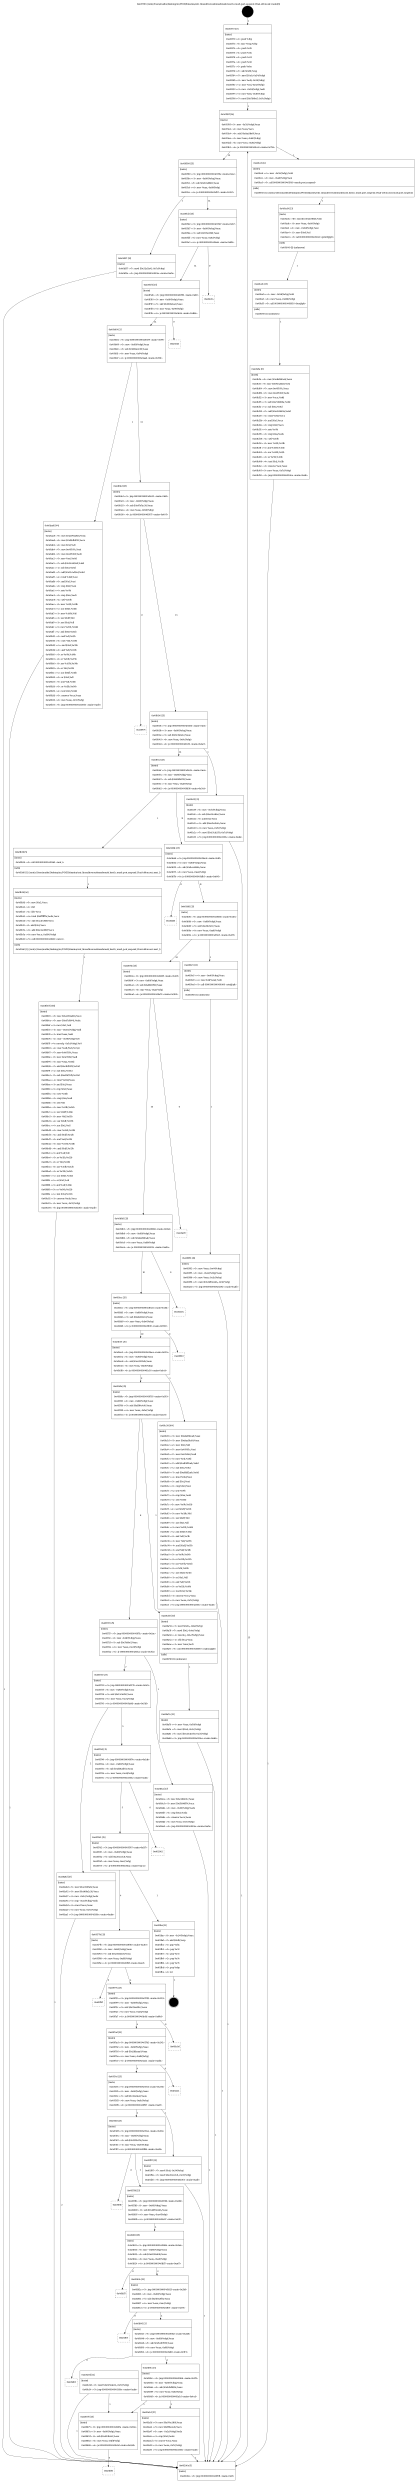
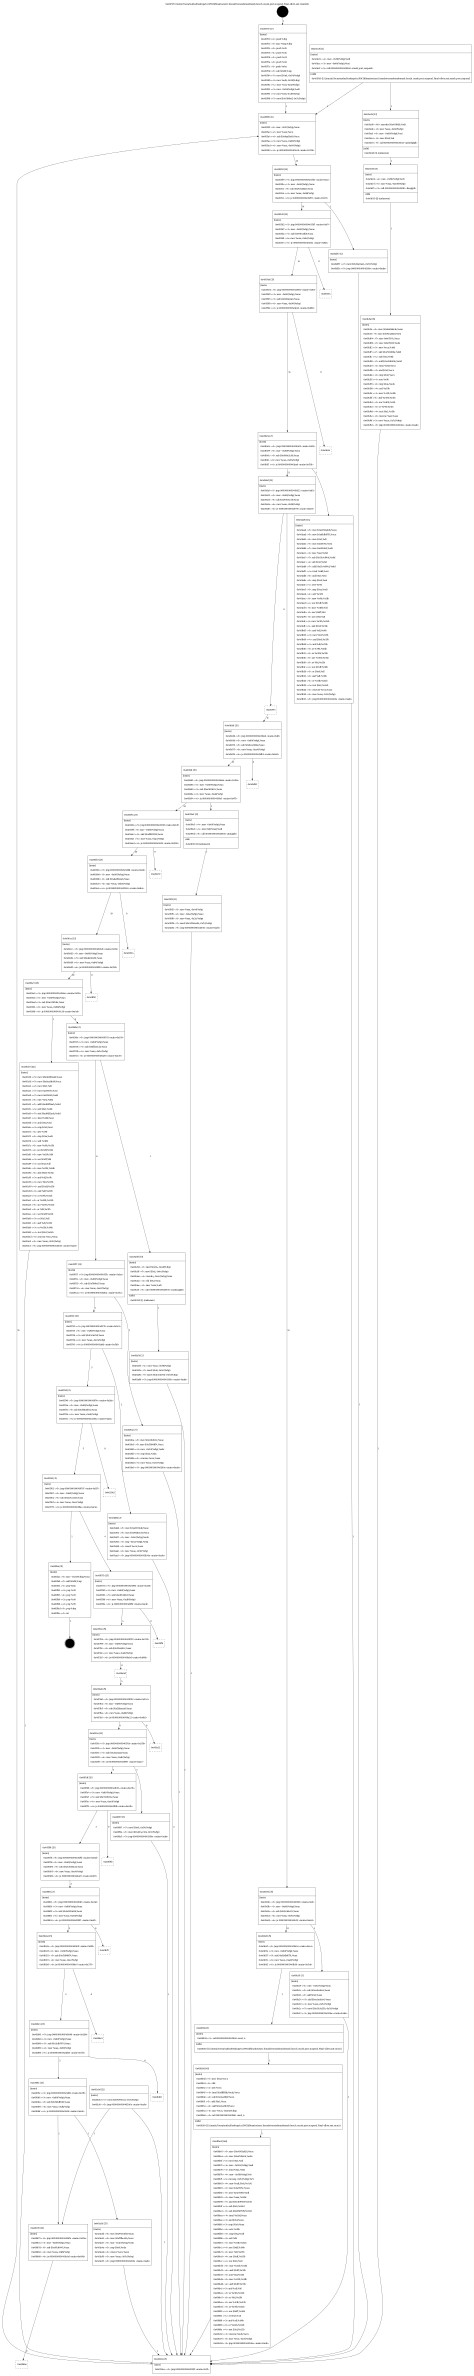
(287, 153) -> (340, 98)
(177, 818) -> (266, 717)
(136, 2024) -> (121, 1681)
